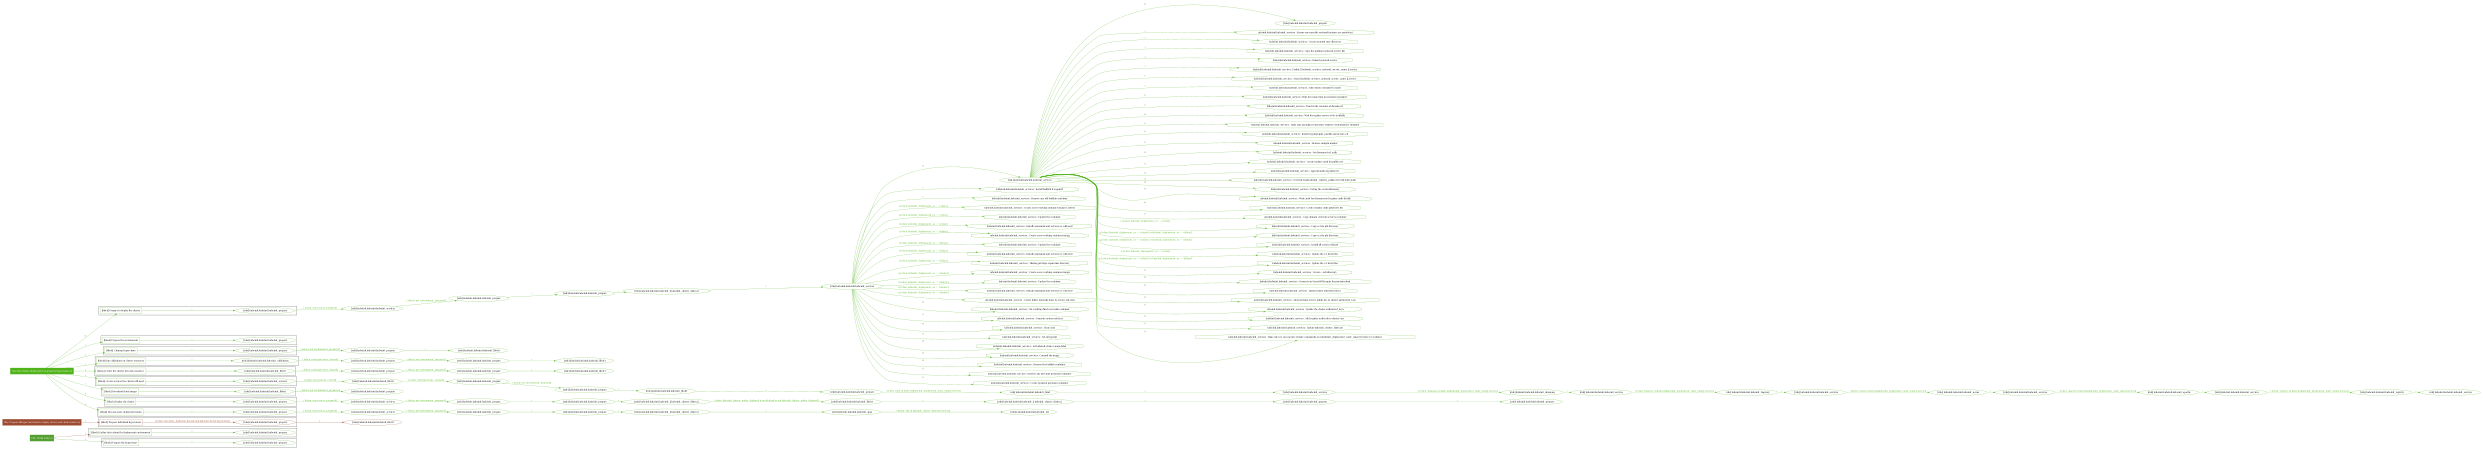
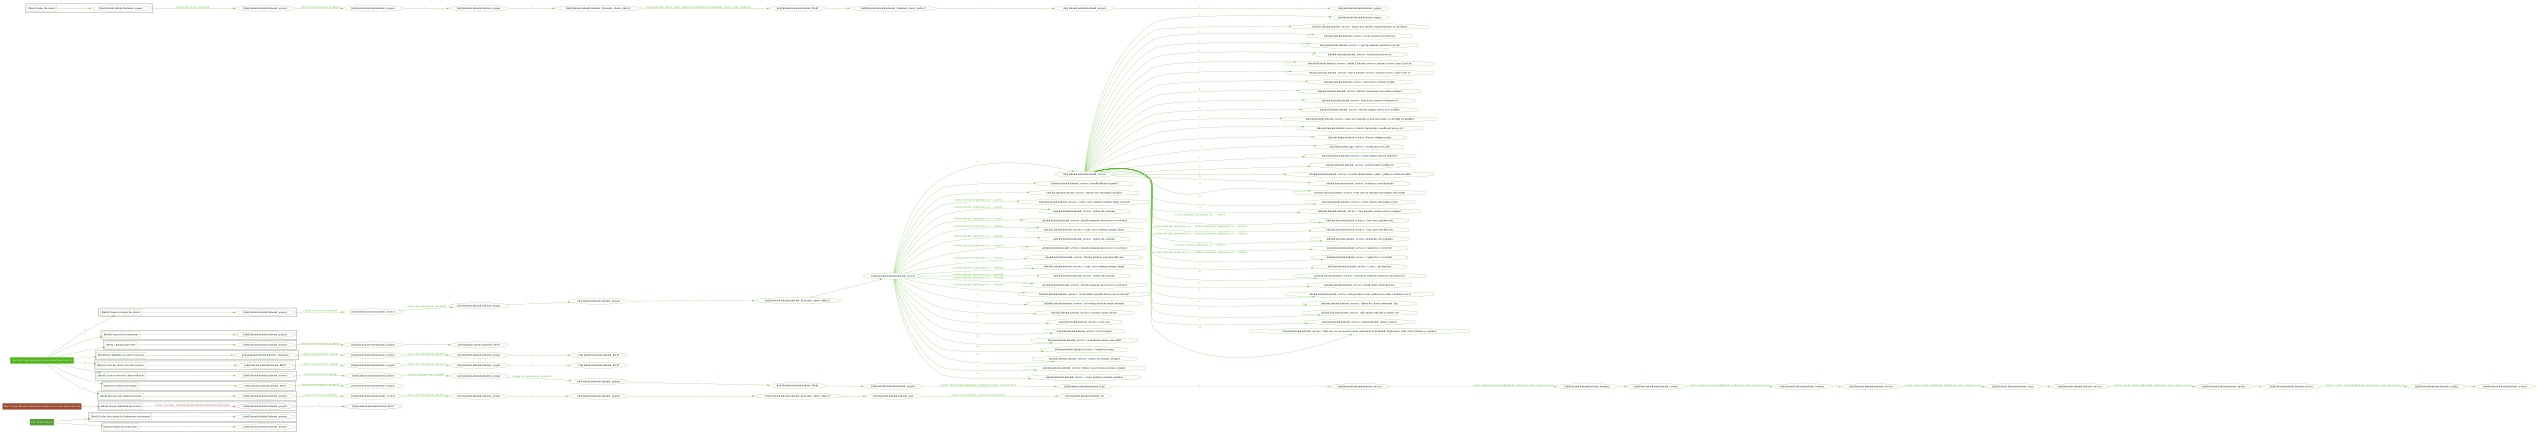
(1305, 143) -> (1360, 138)
(1305, 153) -> (1360, 147)
(74, 390) -> none
